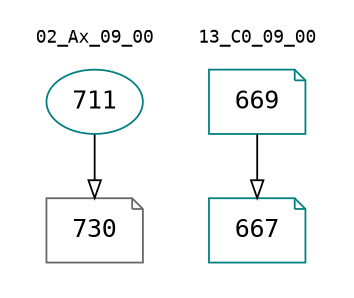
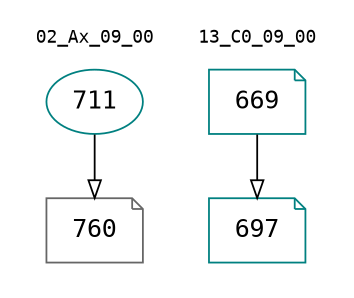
(95, 230) -> (95, 230)
(257, 230) -> (257, 230)
